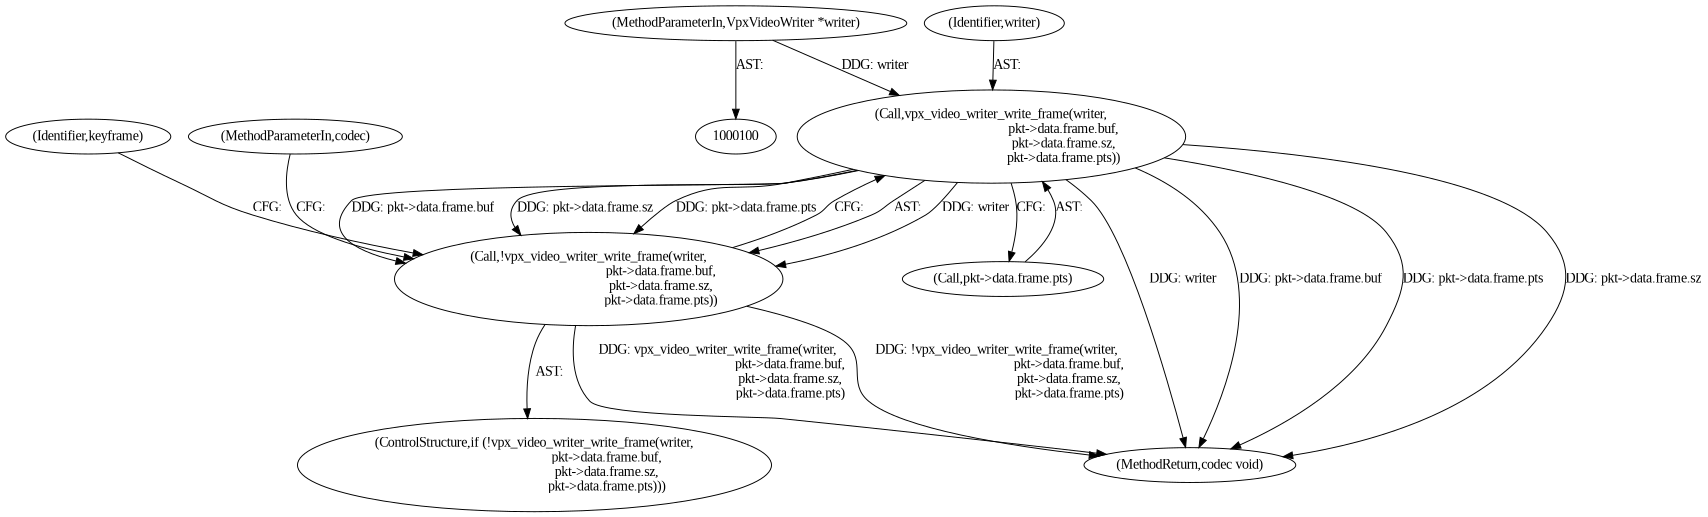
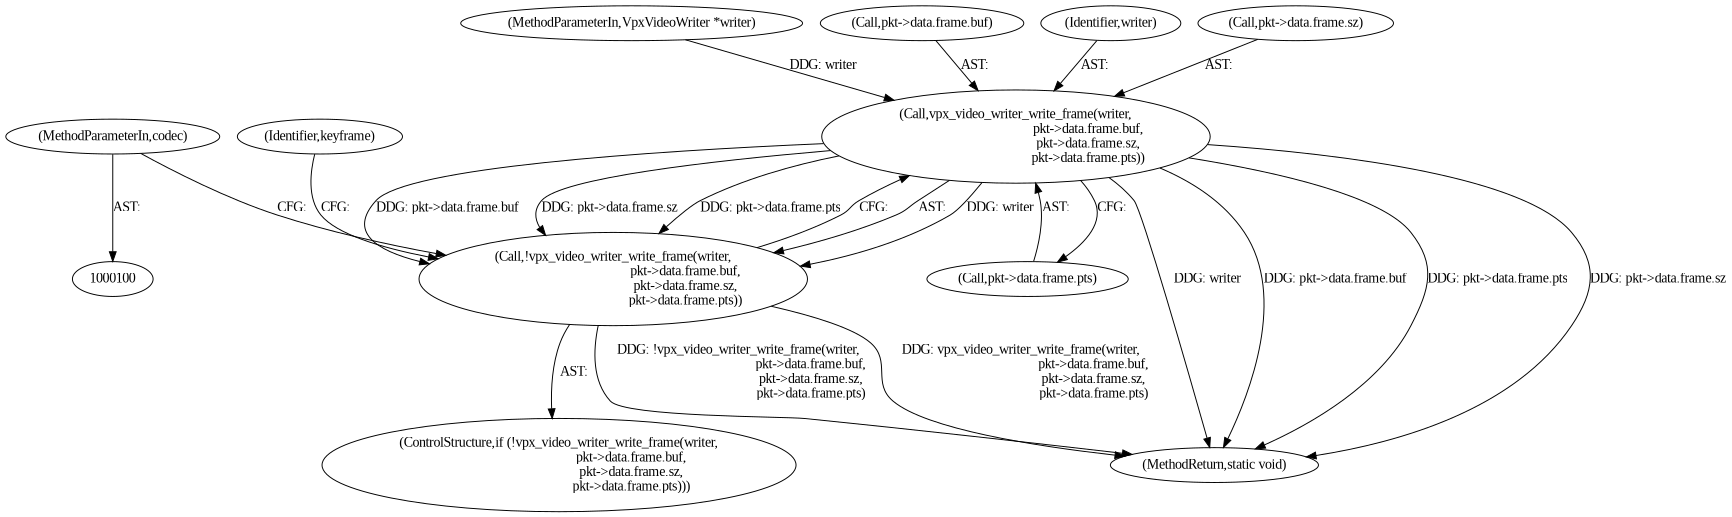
none -> (922, 23)
none -> (1296, 23)
(736, 75) -> (113, 203)
(1190, 465) -> (1214, 465)
